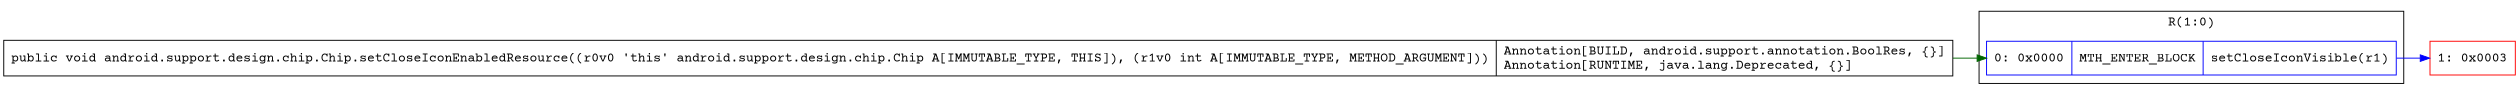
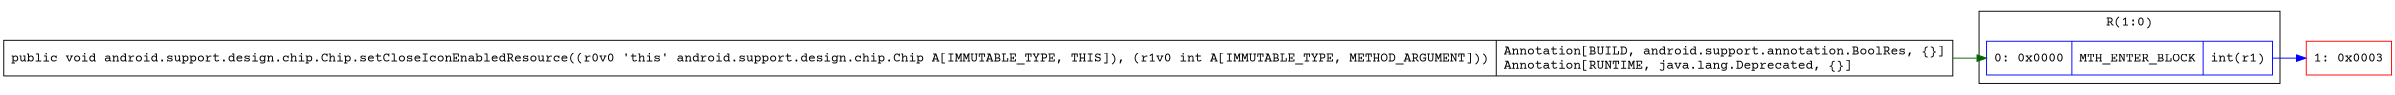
(2300, 58) -> (2238, 58)
